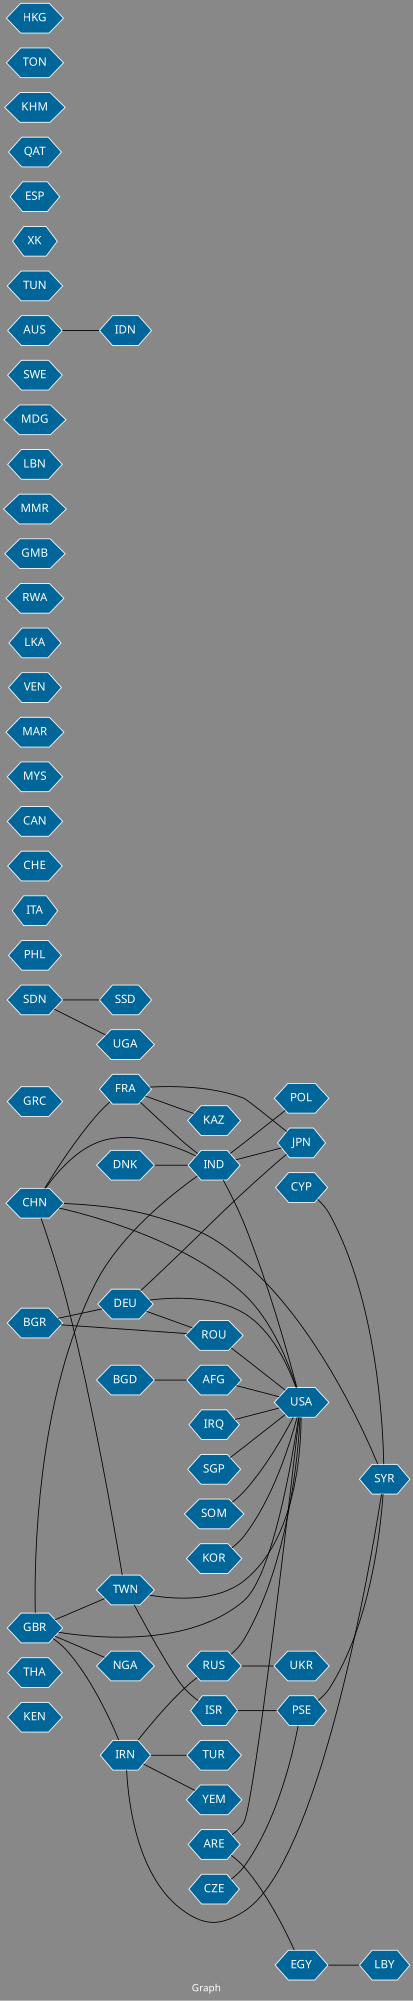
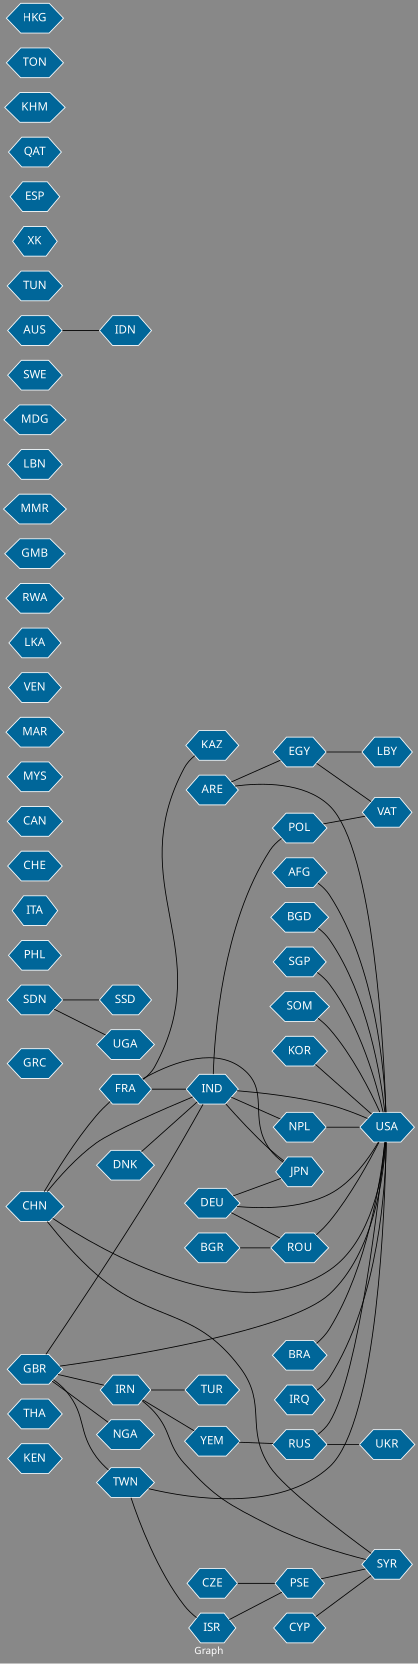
none -> (387, 812)
none -> (300, 1127)
(76, 1315) -> none
none -> (300, 1355)
(171, 1380) -> (365, 1015)
(88, 1395) -> none
(166, 1707) -> (254, 1443)
